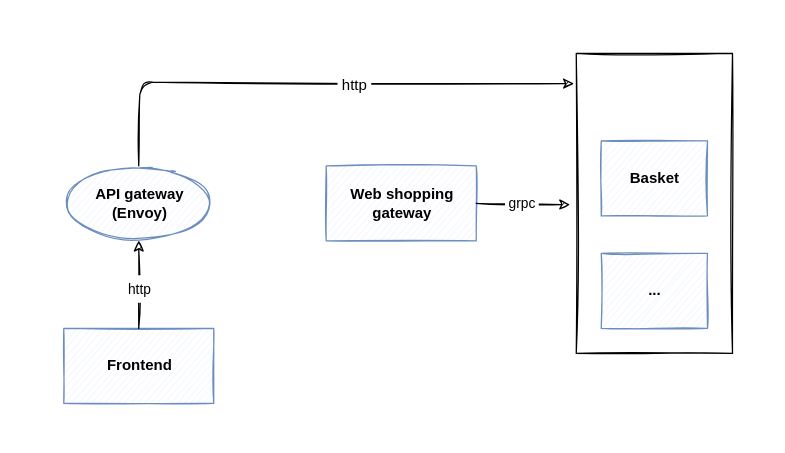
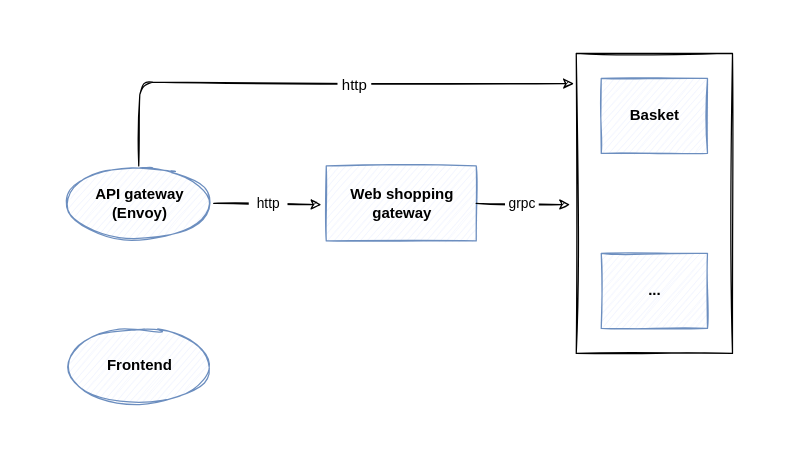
(654, 178) -> (654, 116)
none -> (263, 204)
(139, 288) -> none
(139, 366) -> (139, 366)
